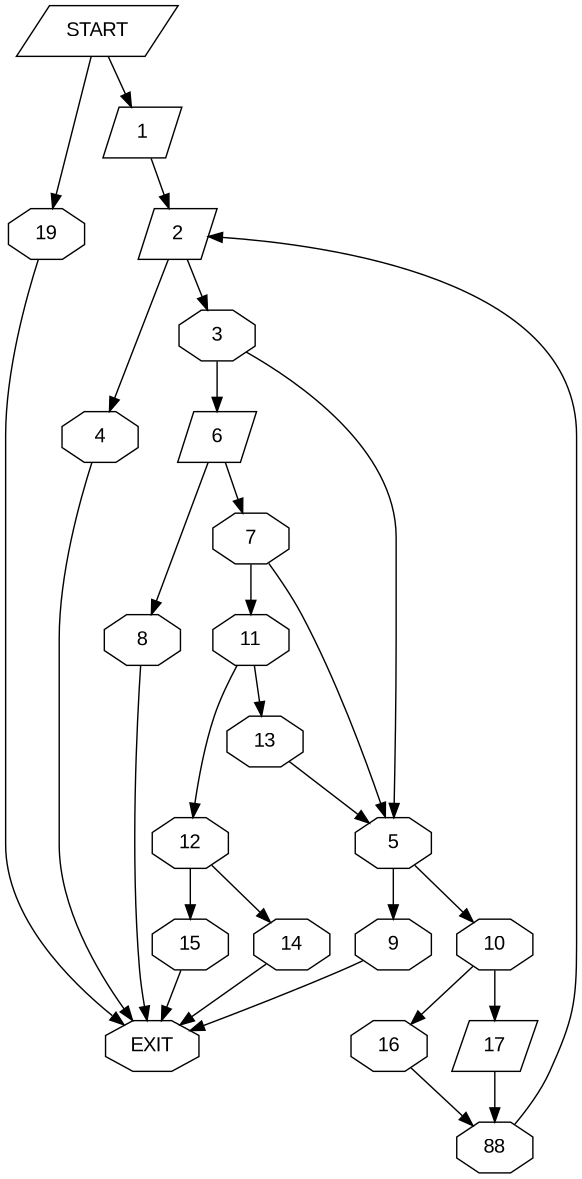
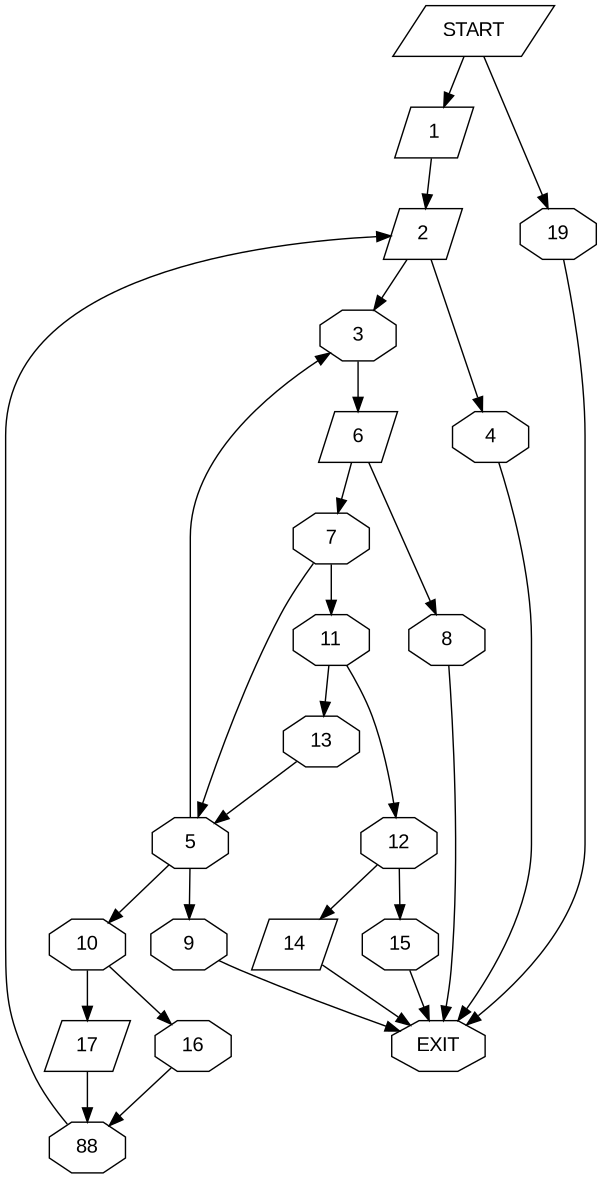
(396, 546) -> (190, 564)
(292, 945) -> (295, 945)
